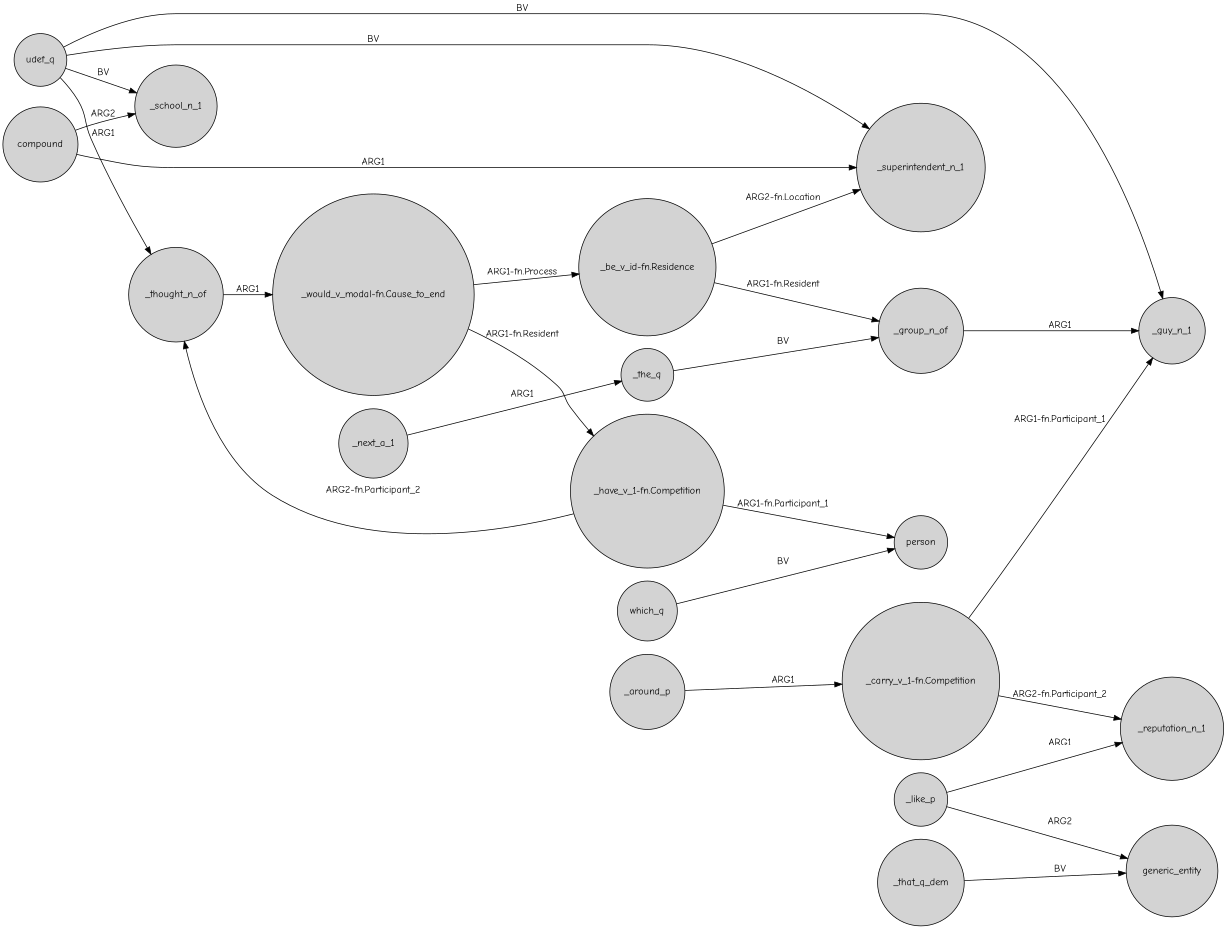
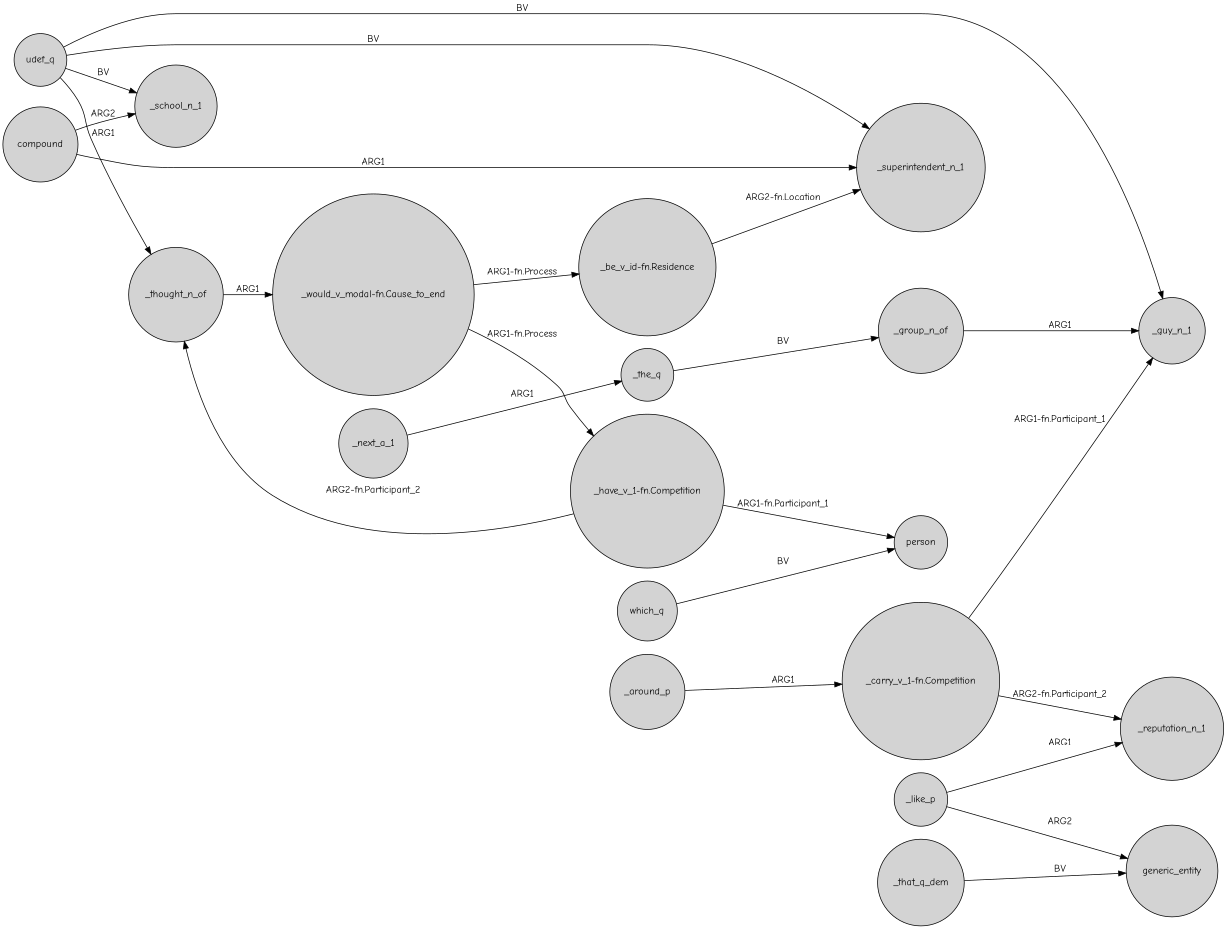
(793, 301) -> none
(522, 334) -> (522, 334)
